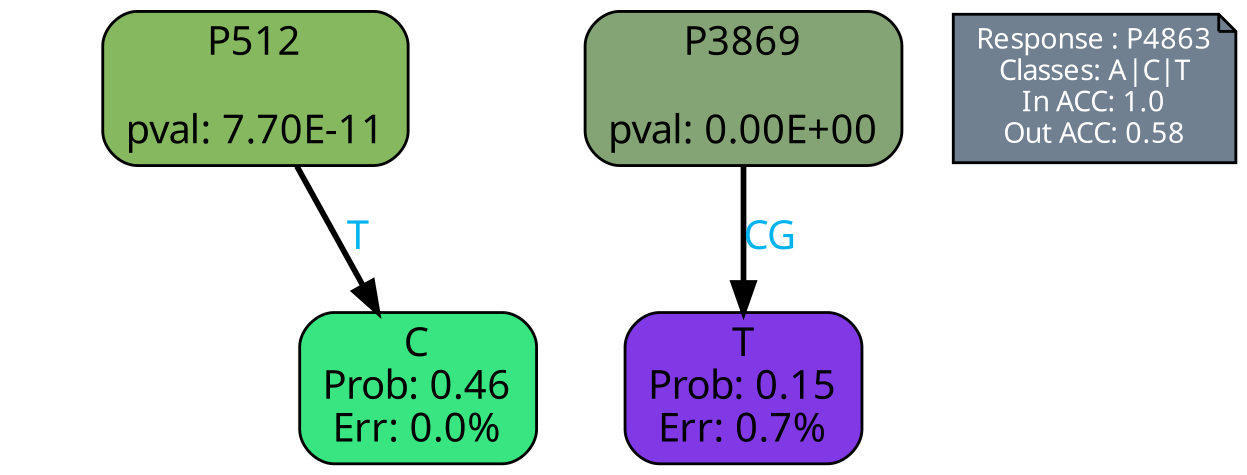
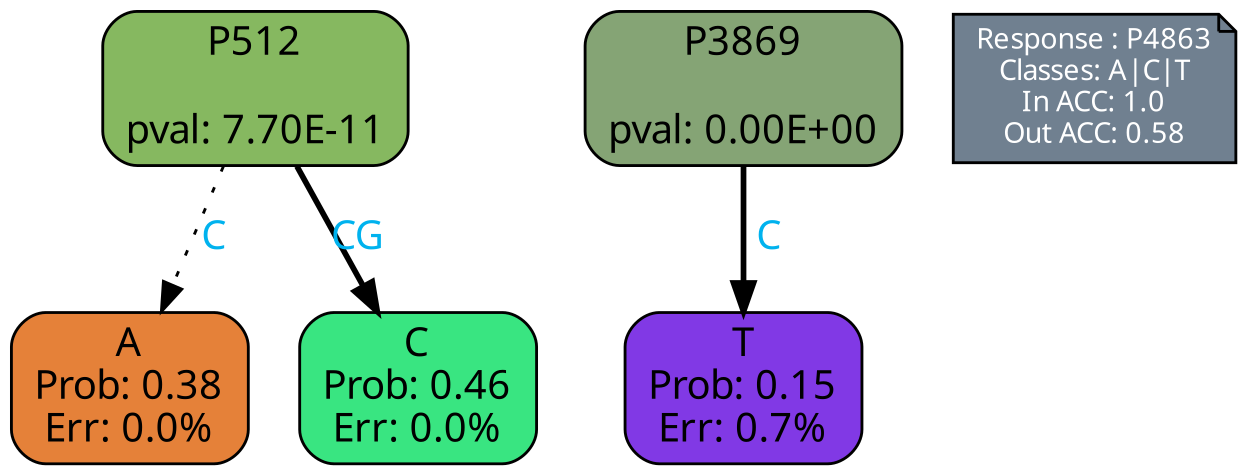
(358, 238) -> (358, 238)
(771, 238) -> (771, 238)
none -> (130, 388)
